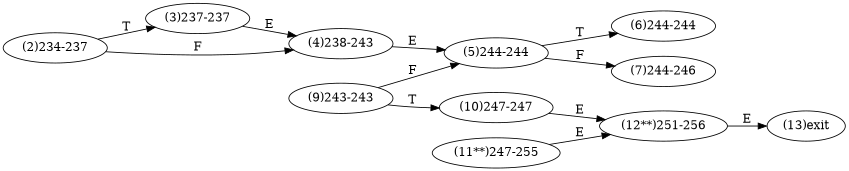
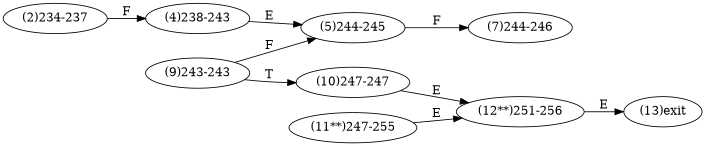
(198, 18) -> none
(663, 26) -> none
(496, 53) -> (353, 28)
